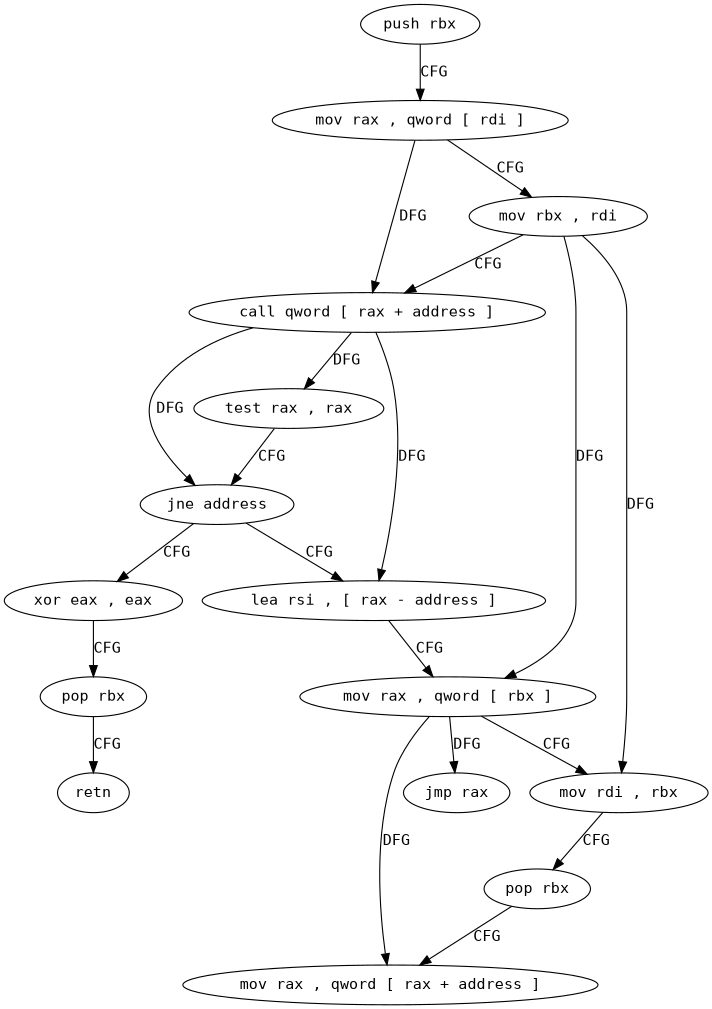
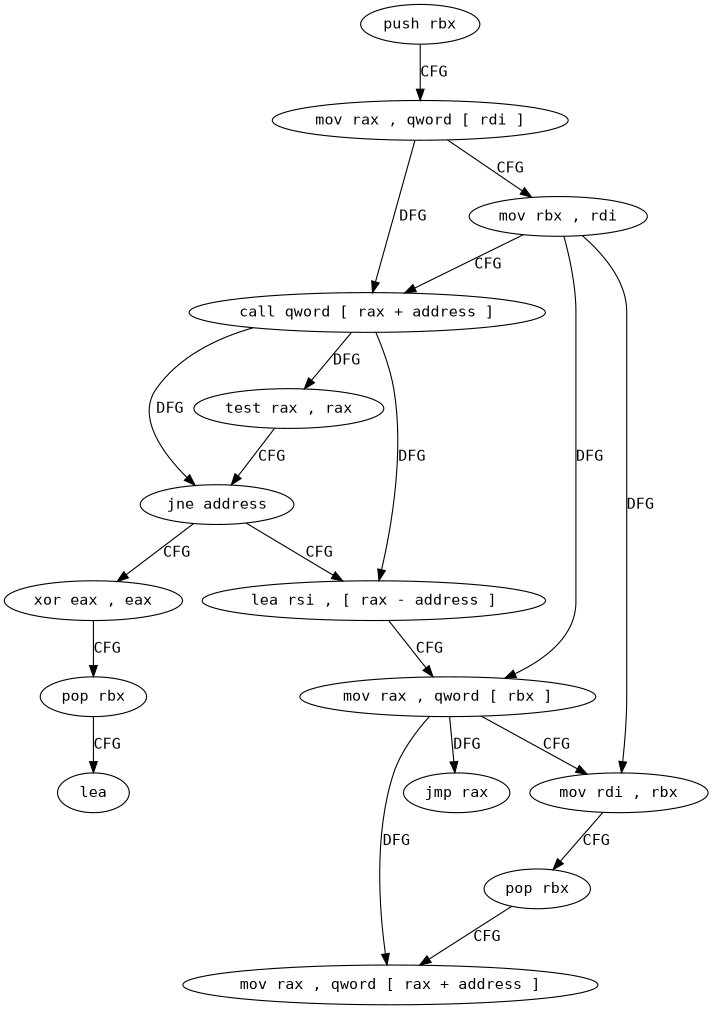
(93, 793) -> (93, 793)
